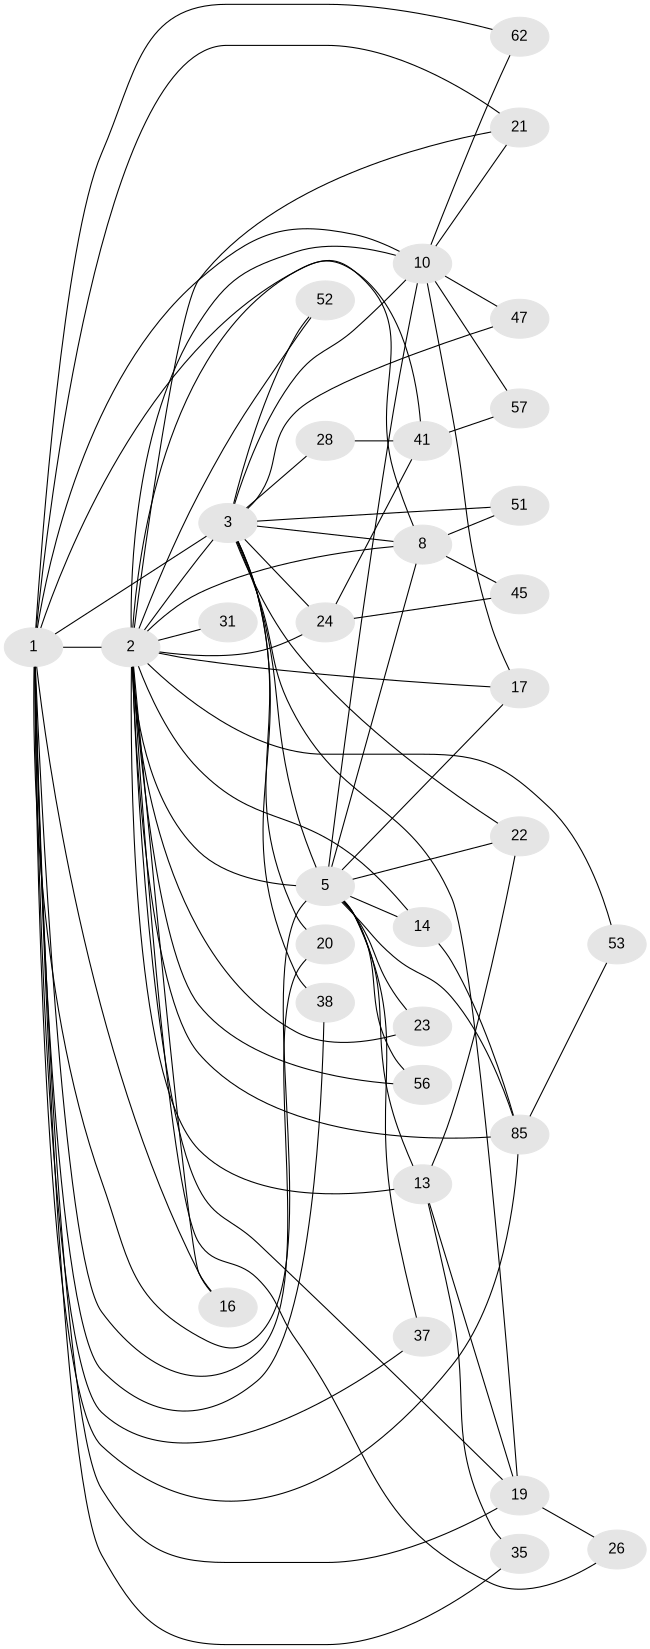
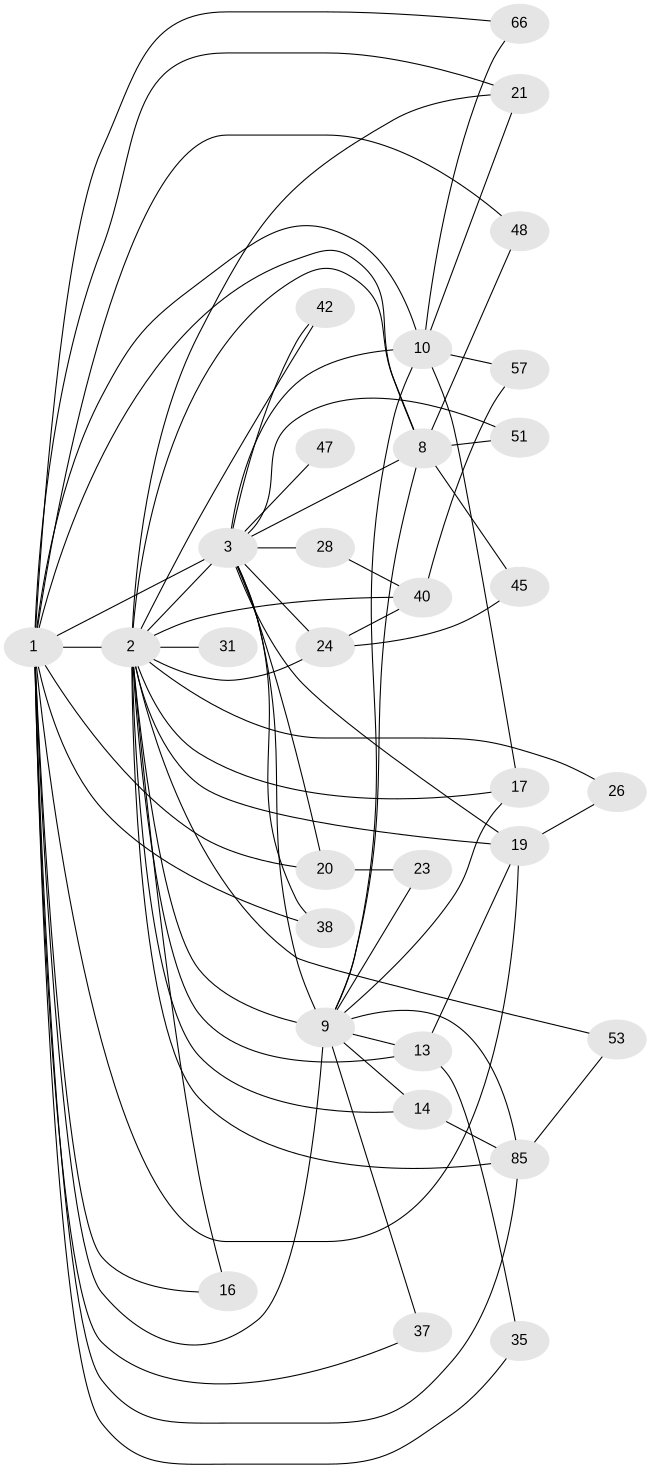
(520, 37) -> (520, 24)
none -> (520, 231)
(471, 291) -> none
(325, 300) -> (325, 308)
(190, 339) -> none
(422, 441) -> (422, 598)
(520, 836) -> none
(325, 886) -> (325, 1028)
(193, 917) -> (378, 870)
(422, 1085) -> none
